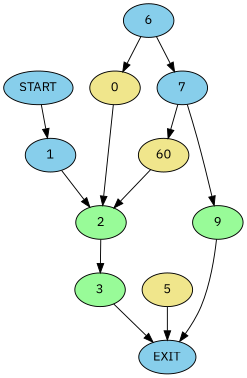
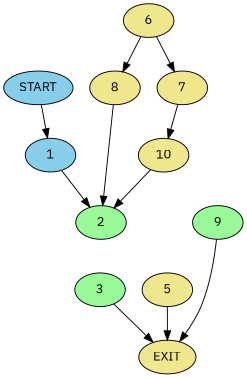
(149, 21) -> (149, 21)
(115, 88) -> (115, 88)
(182, 88) -> (182, 88)
(200, 150) -> none
(164, 155) -> (164, 155)
(101, 252) -> none
(167, 357) -> (167, 357)
